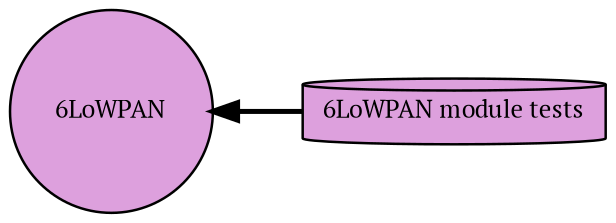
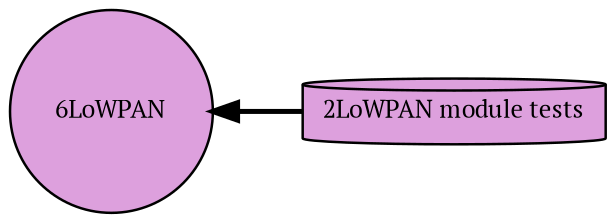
(454, 111) -> (454, 111)
